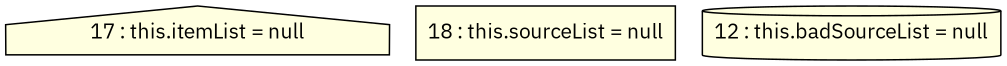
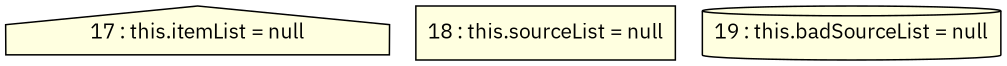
(852, 33) -> (852, 33)
